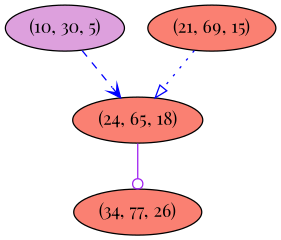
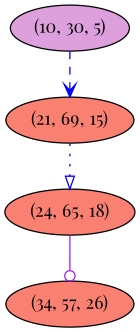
(97, 69) -> (70, 68)
(138, 212) -> (70, 304)
